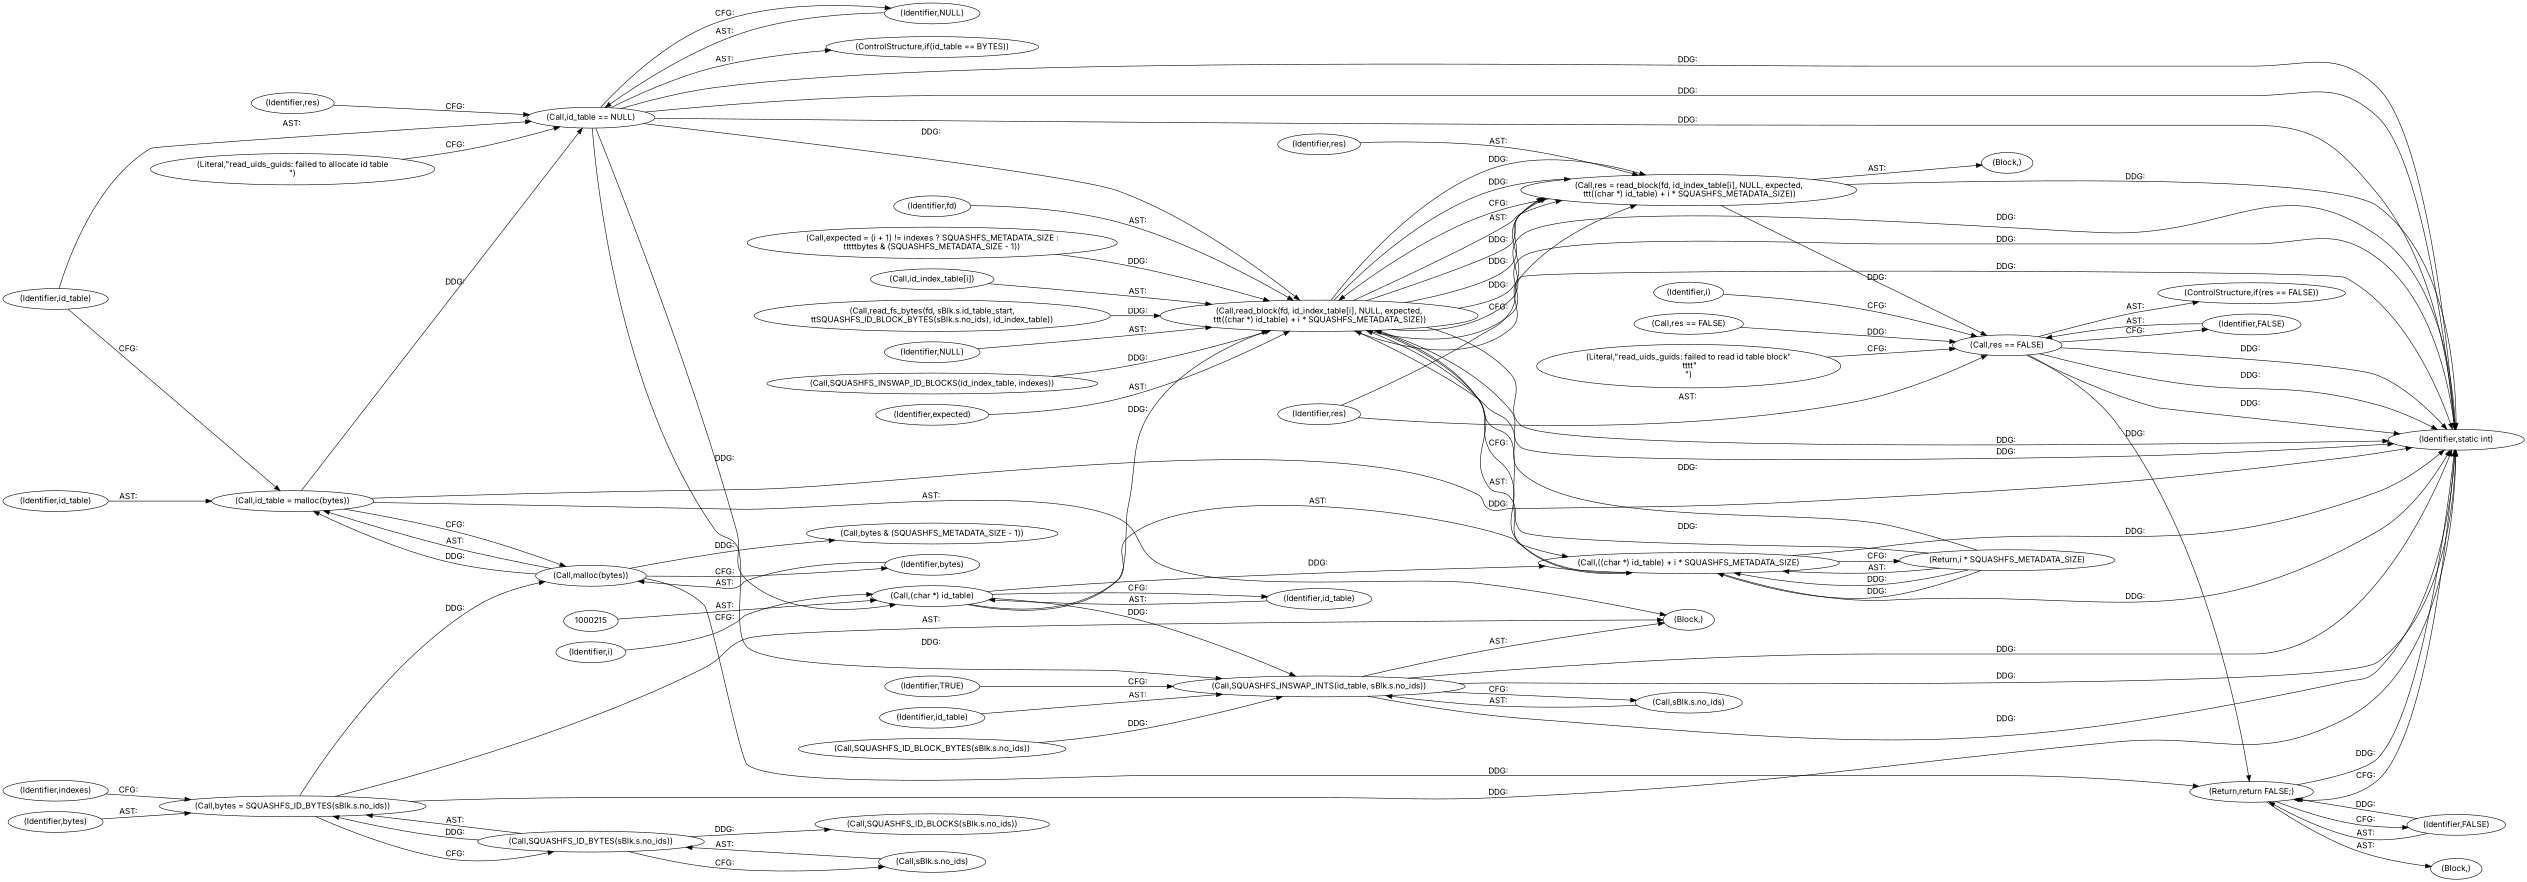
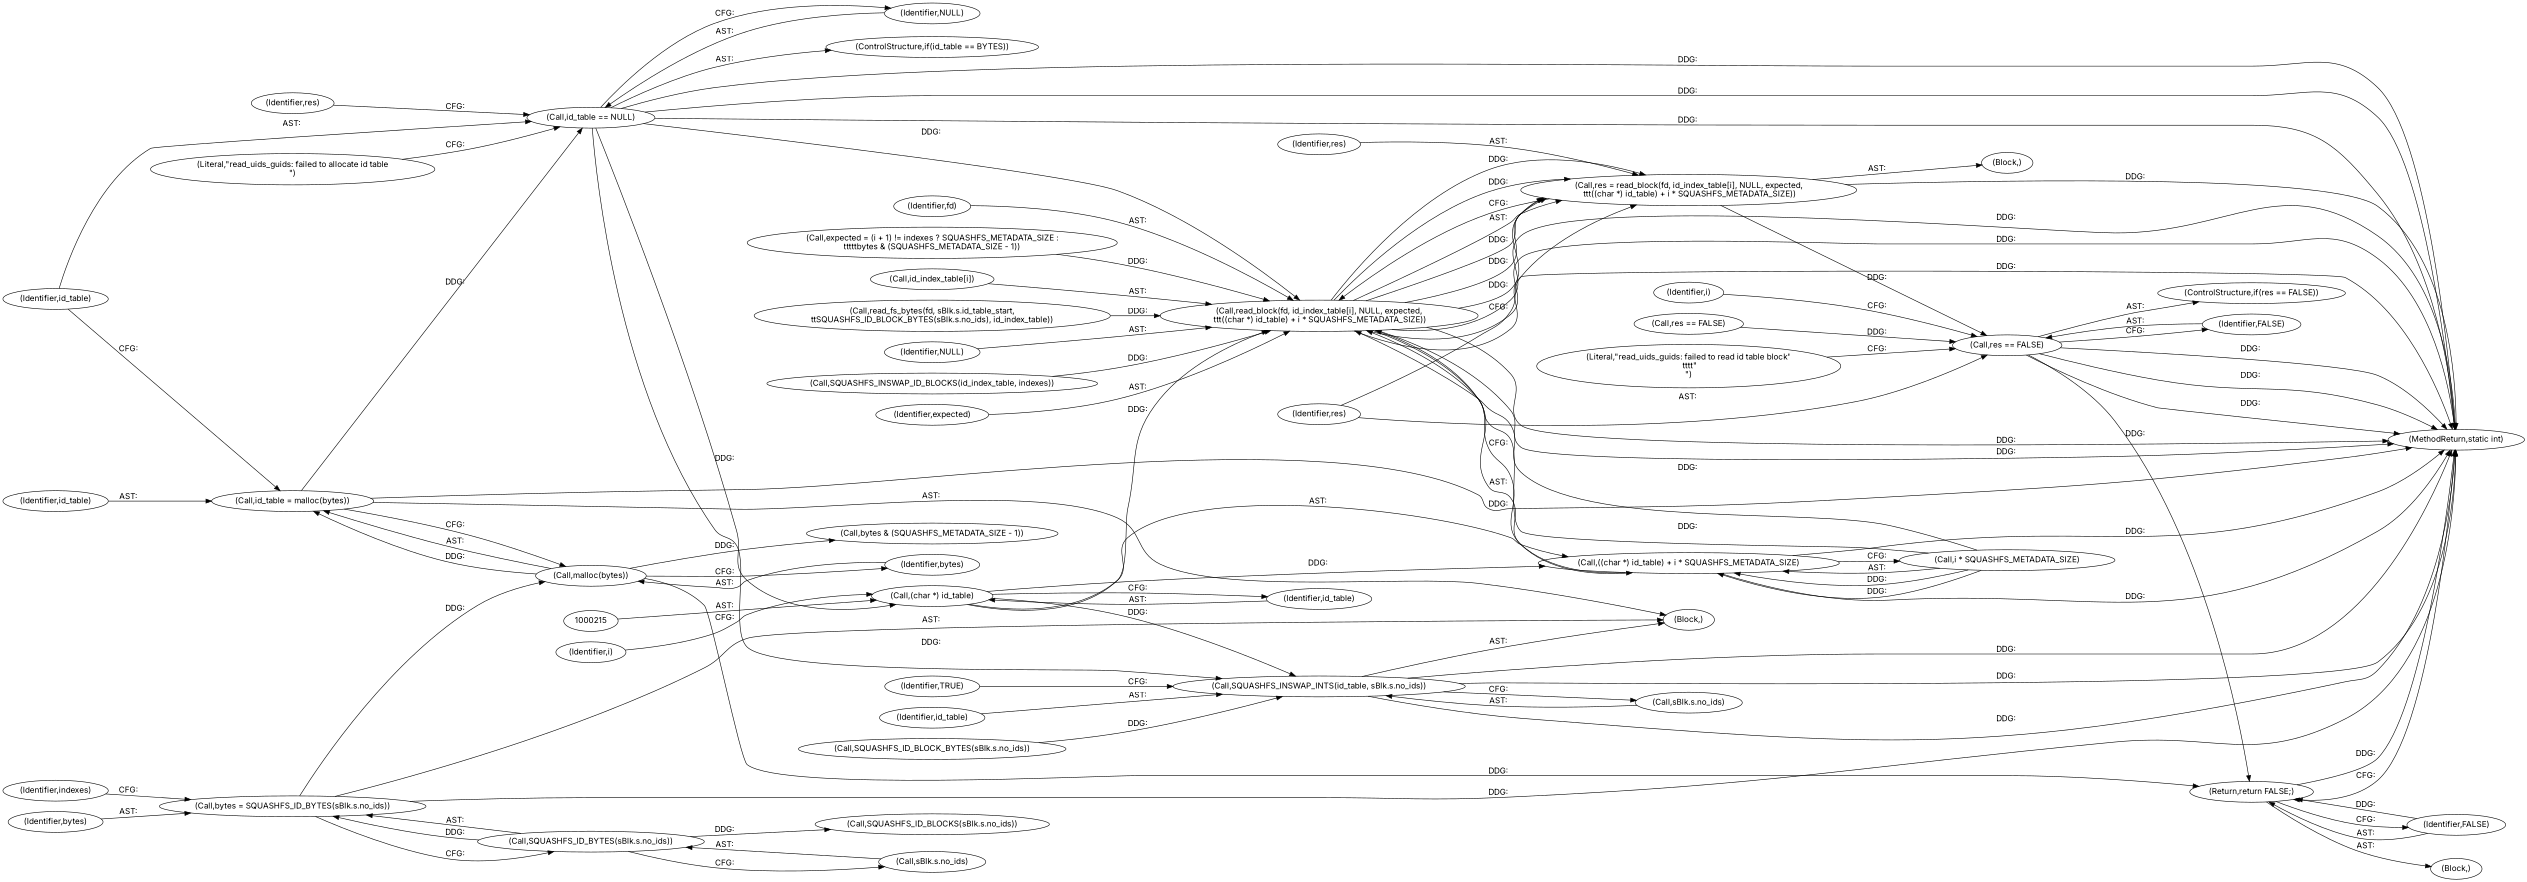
(2456, 440) -> (2456, 440)
(2007, 560) -> (2007, 560)
